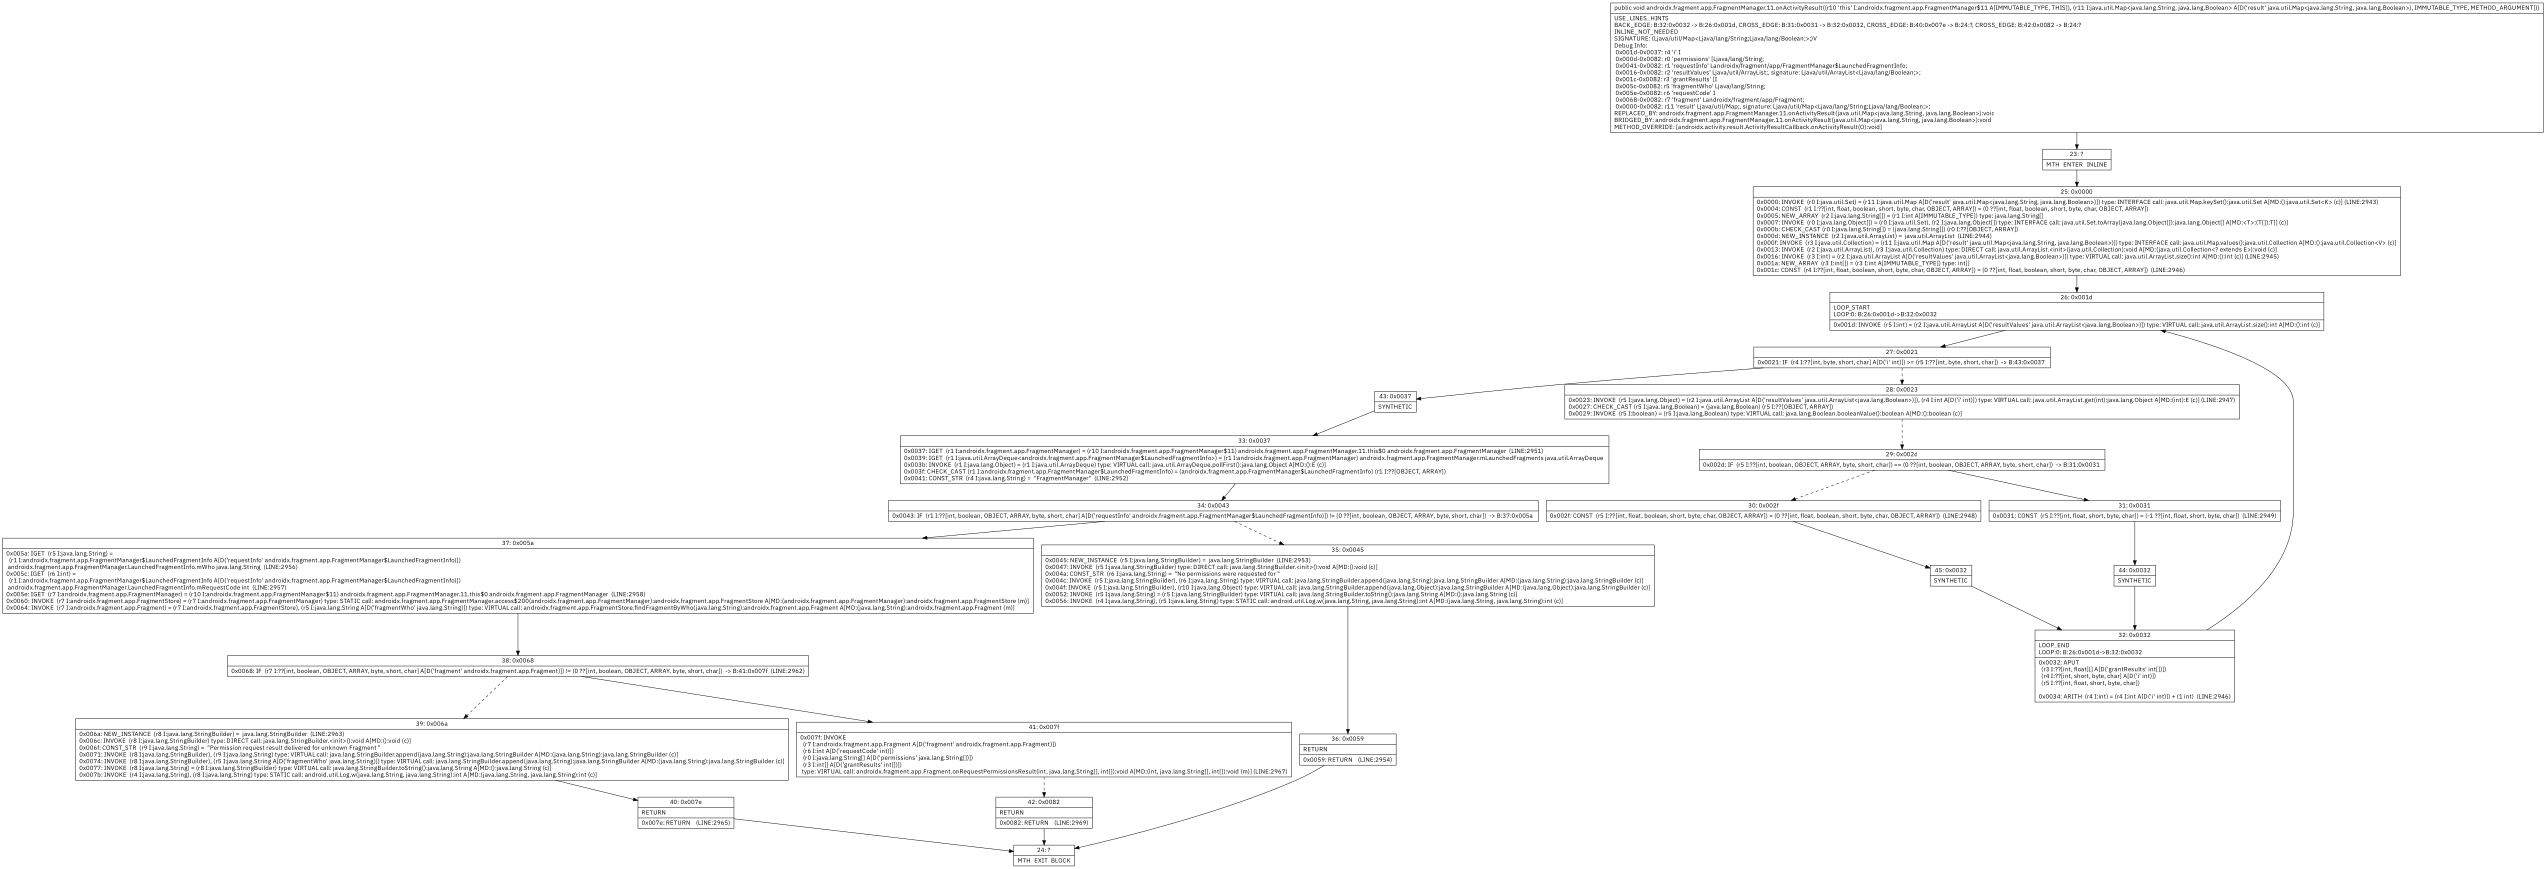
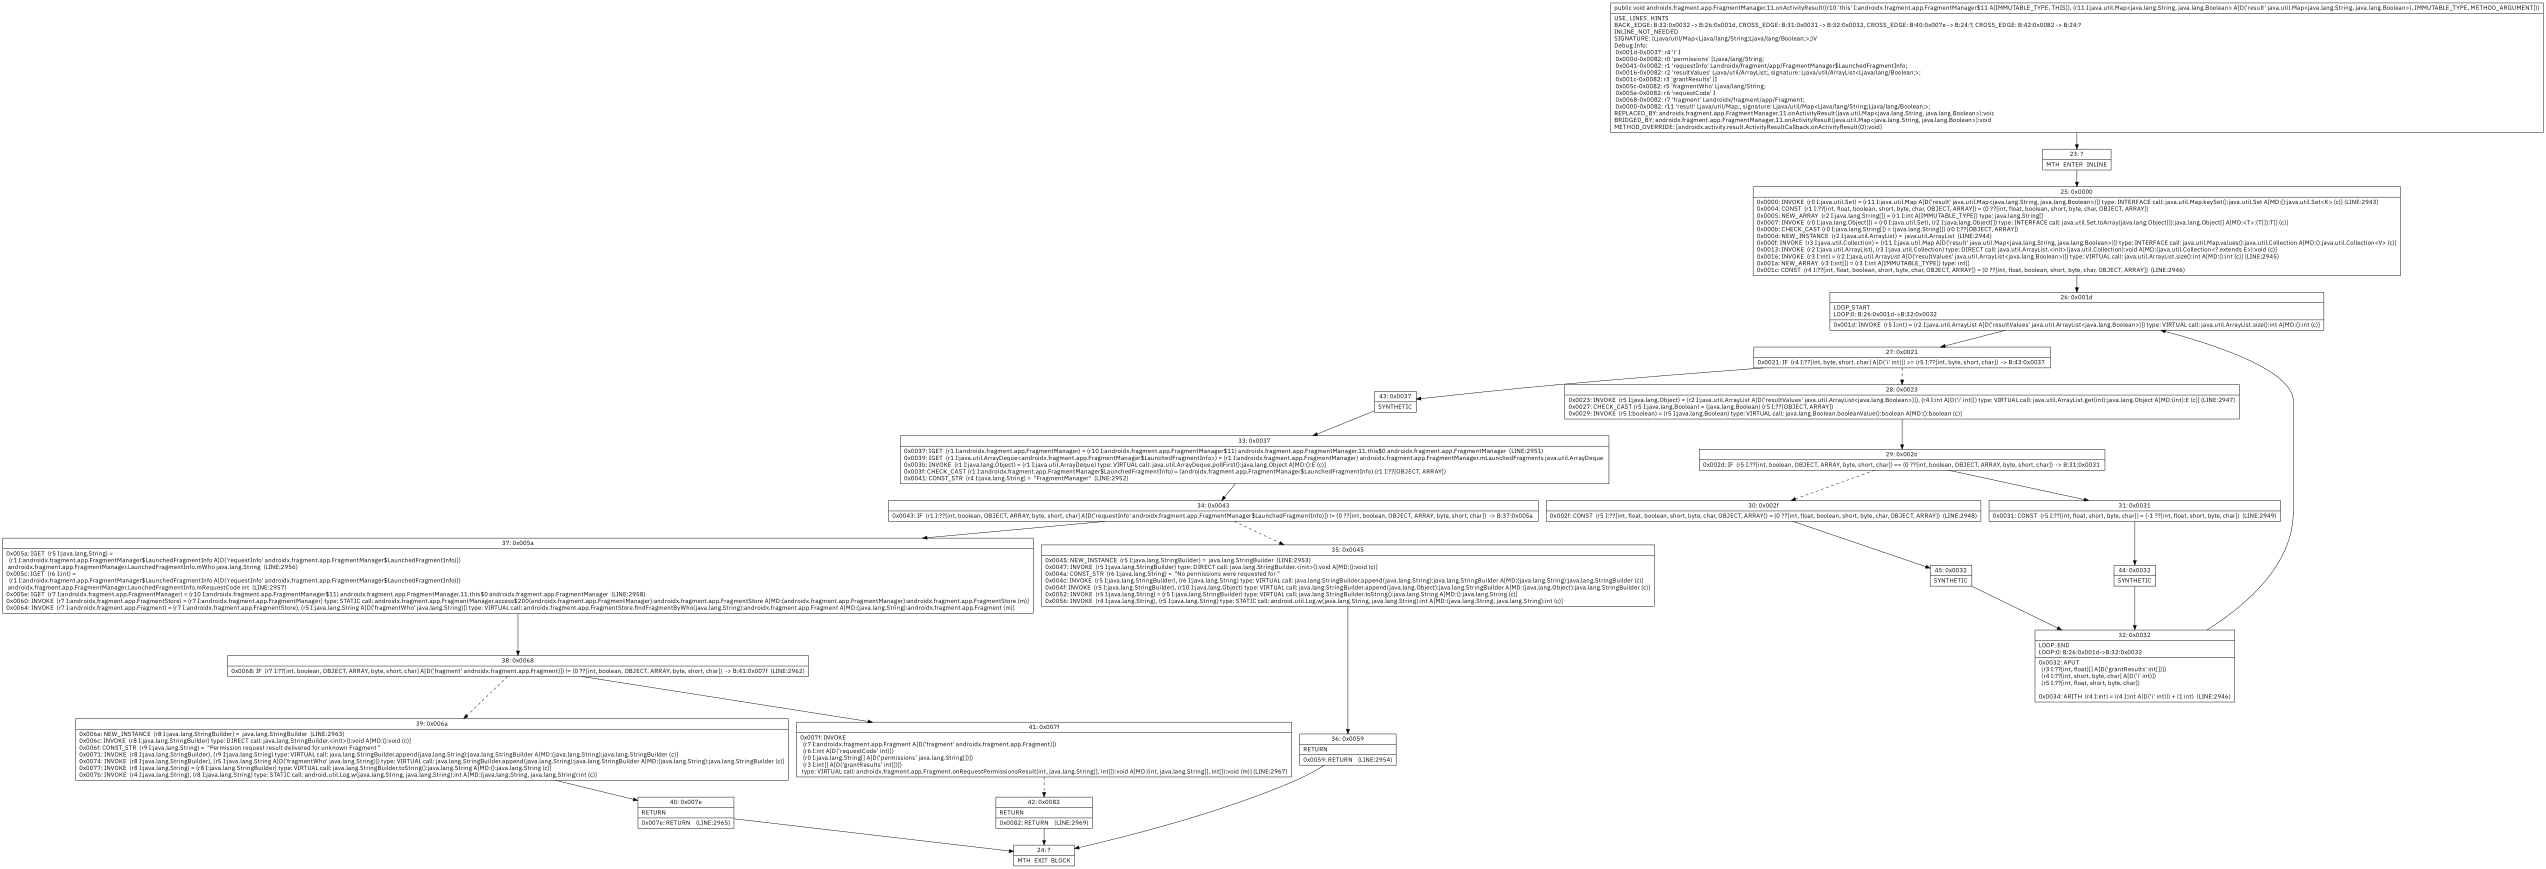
(1902, 432) -> (1902, 432)
